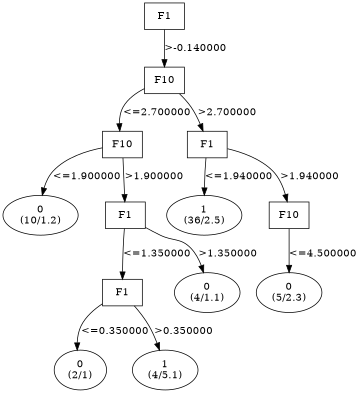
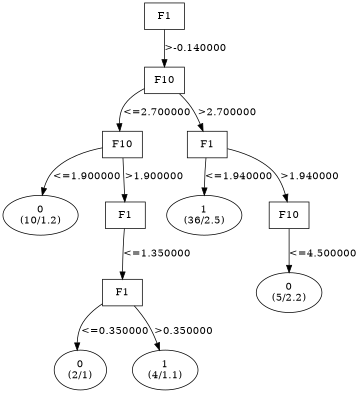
(207, 293) -> none
(289, 293) -> (289, 293)
(165, 370) -> (165, 370)
